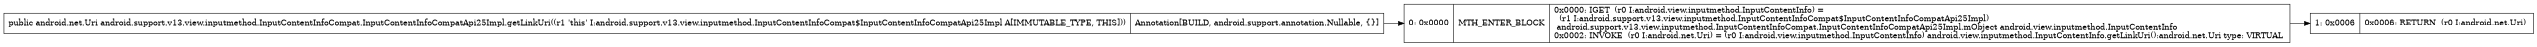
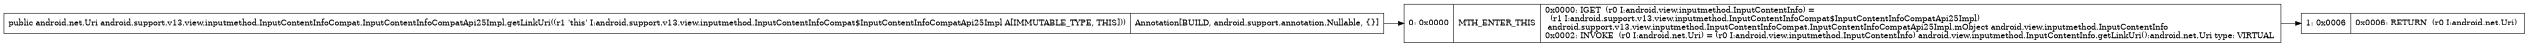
(1502, 23) -> (1497, 23)
